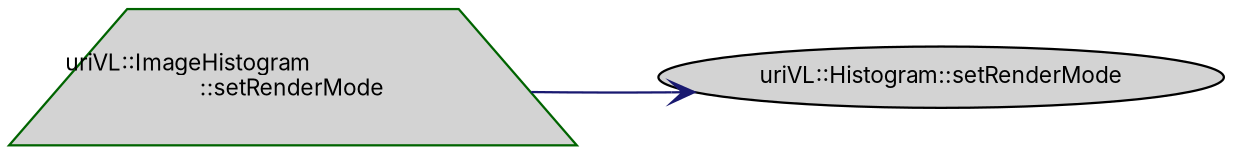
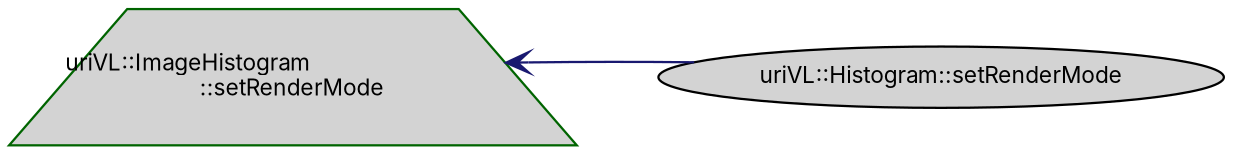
(601, 93) -> (611, 62)
